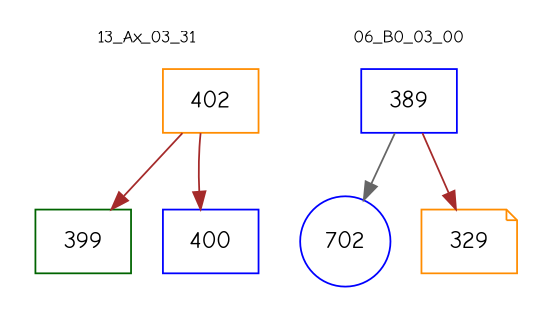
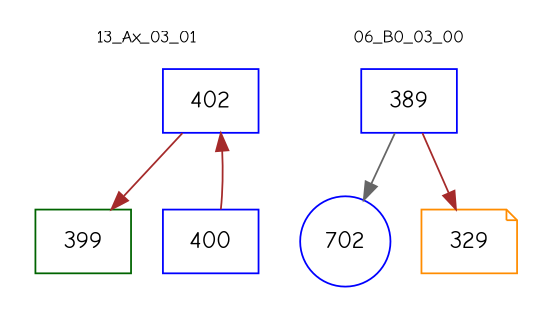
(147, 38) -> (147, 38)
(211, 101) -> (211, 101)
(199, 162) -> (223, 180)
